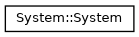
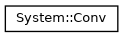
(70, 19) -> (62, 19)
